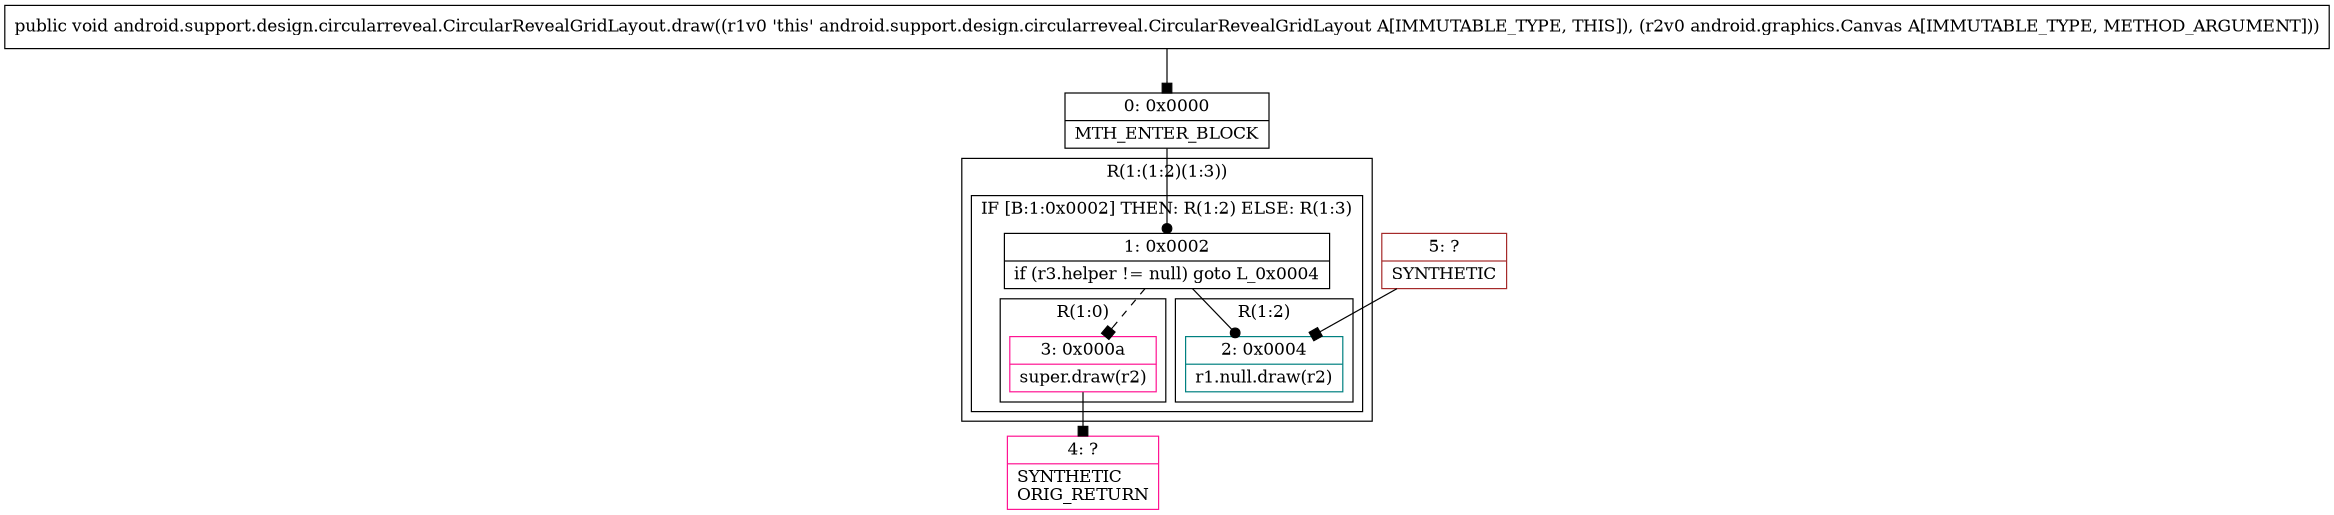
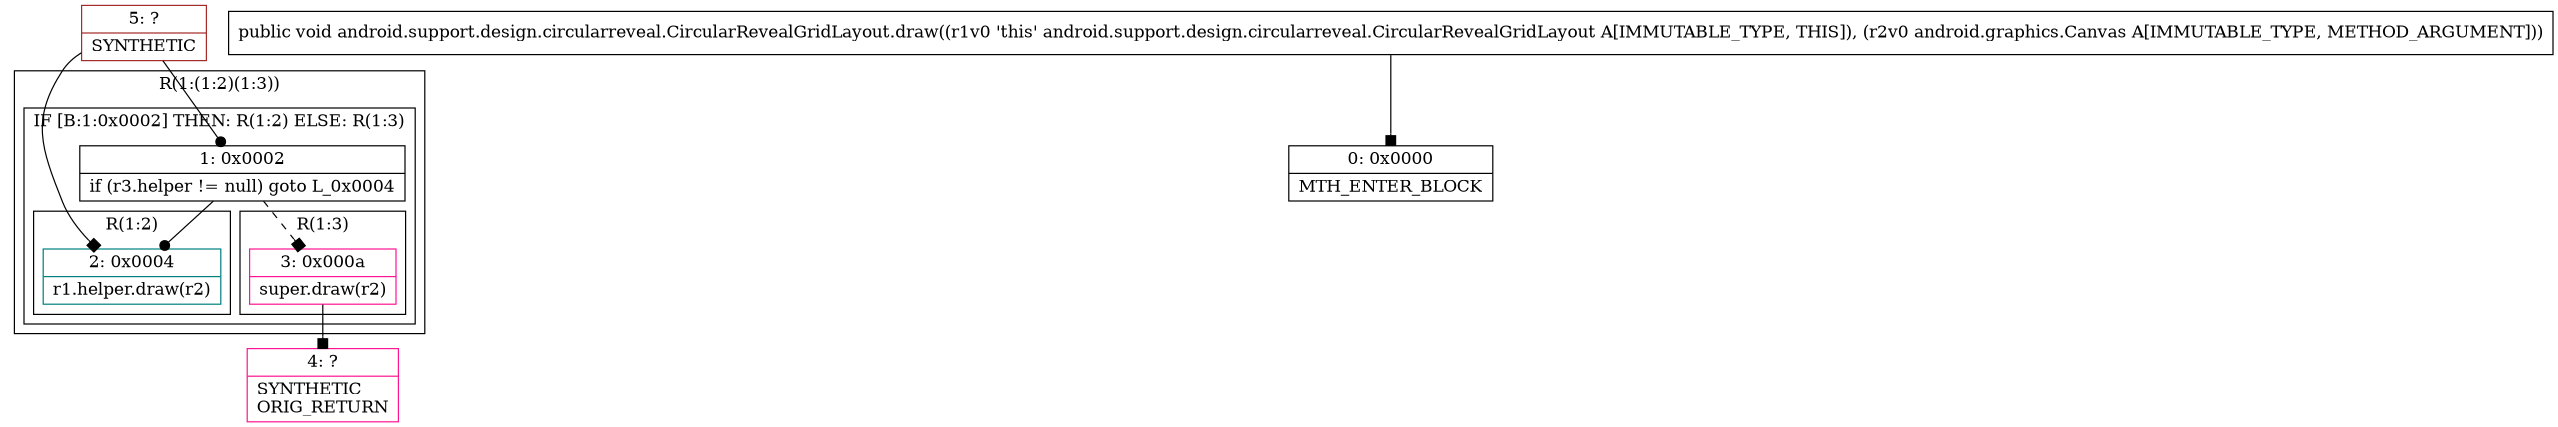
(1167, 186) -> (190, 99)
(1083, 313) -> (323, 225)
(1264, 377) -> (132, 290)
